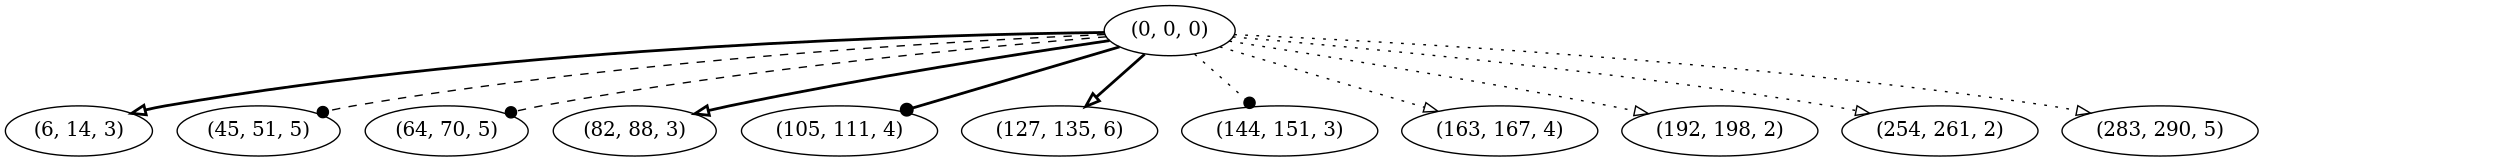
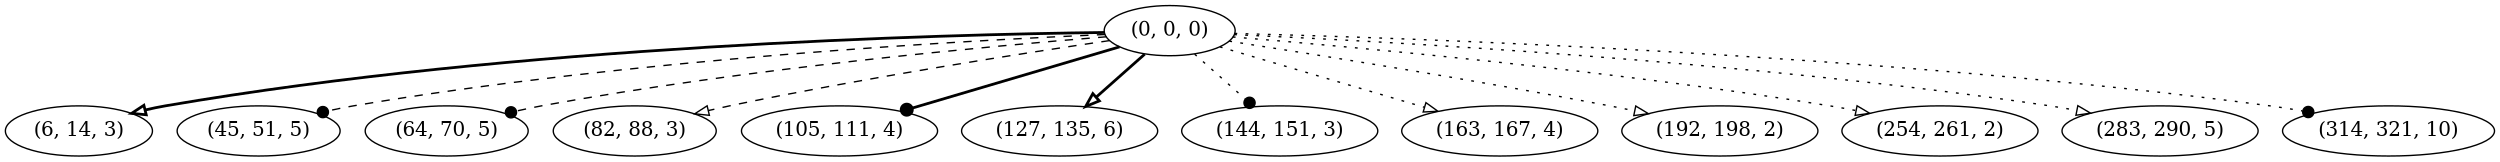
(908, 72) -> (908, 72)
none -> (2389, 131)
